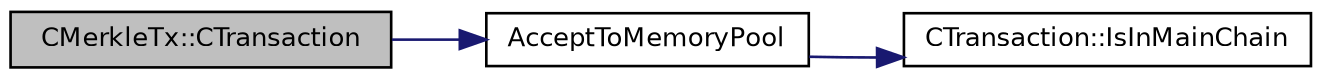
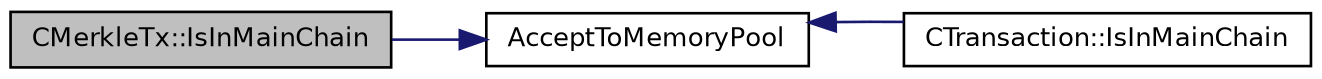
(201, 40) -> (201, 40)
(843, 57) -> (870, 22)
